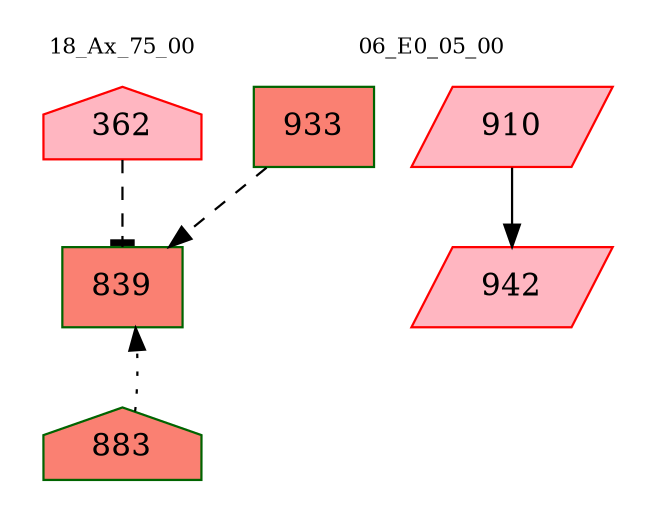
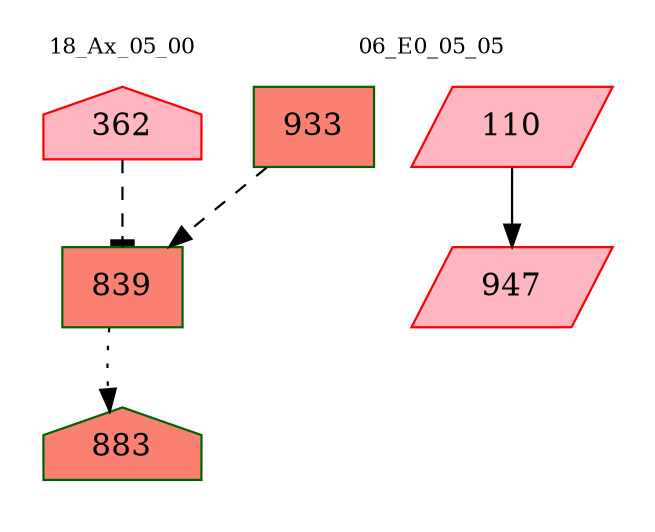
(122, 48) -> (122, 48)
(432, 48) -> (432, 48)
(512, 127) -> (512, 127)
(512, 287) -> (512, 287)
(137, 381) -> (108, 358)
